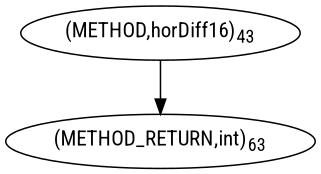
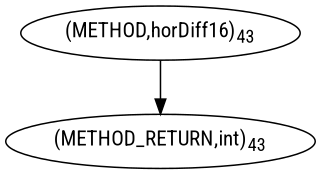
(257, 139) -> (257, 139)
